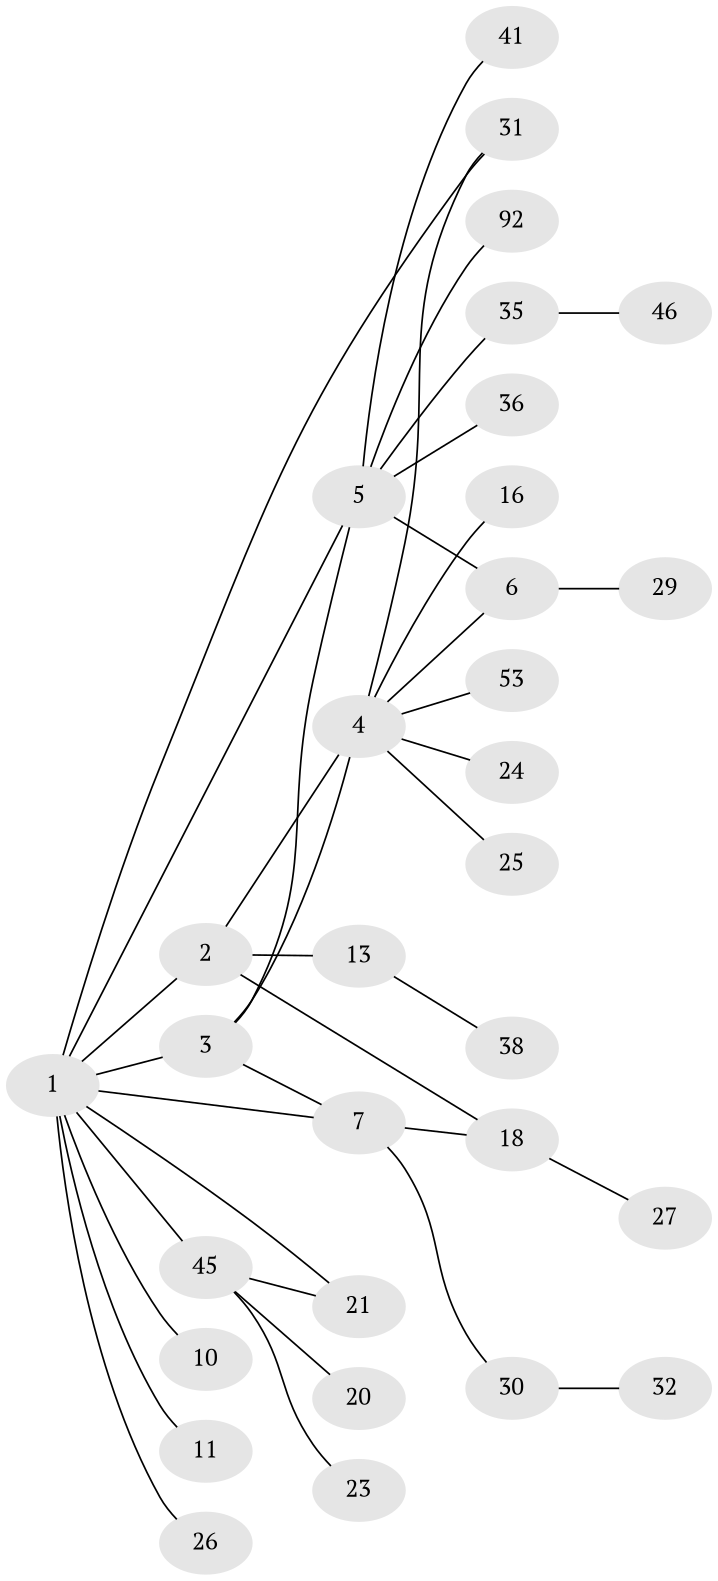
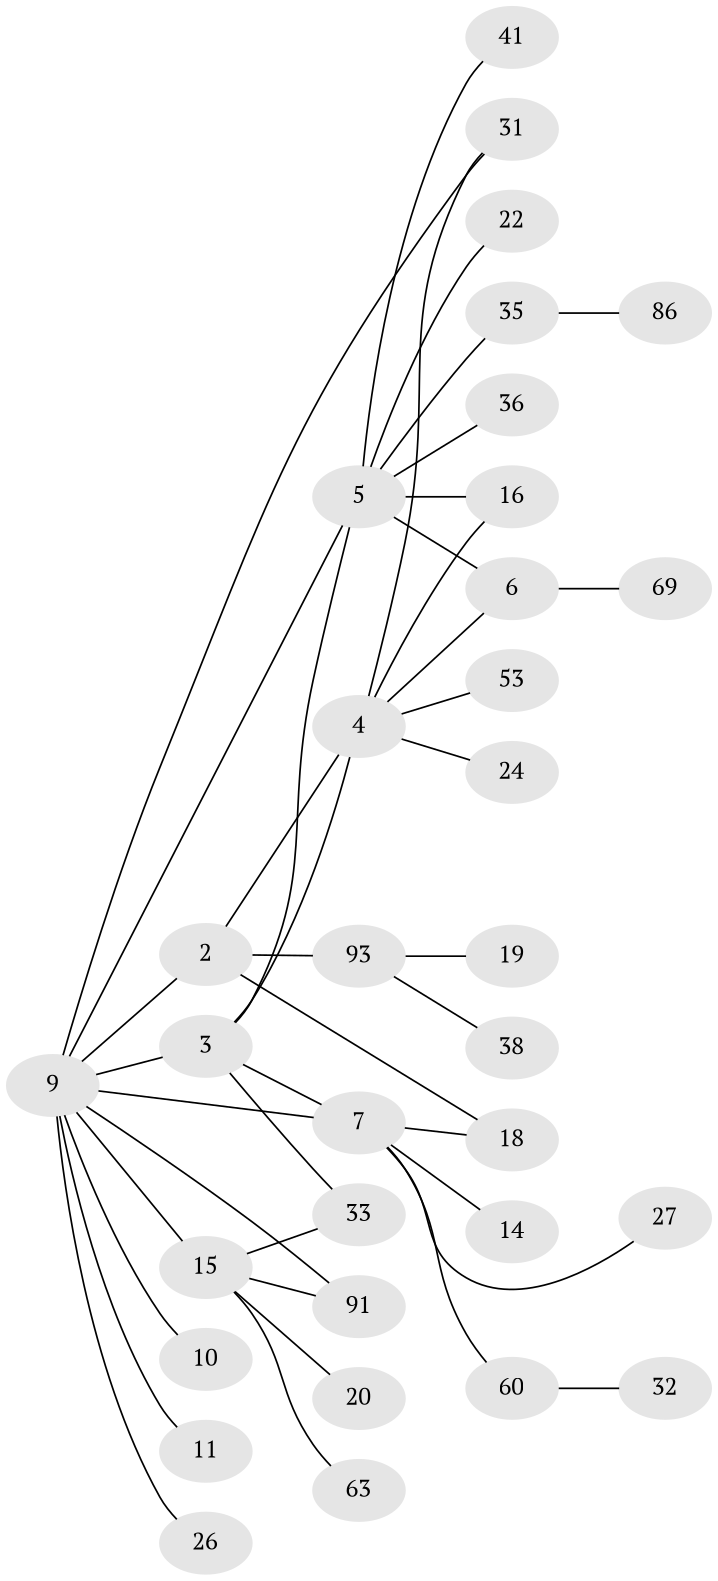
(512, 221) -> (512, 221)
(665, 313) -> (665, 313)
none -> (436, 497)
(665, 589) -> (665, 589)
(512, 864) -> none
(359, 956) -> (359, 956)
none -> (512, 956)
(53, 1085) -> (53, 1085)
(589, 1179) -> (477, 1282)
none -> (359, 1215)
none -> (512, 1232)
(206, 1268) -> (206, 1268)
(359, 1307) -> (359, 1307)
(512, 1388) -> (512, 1388)
(359, 1490) -> (359, 1490)
